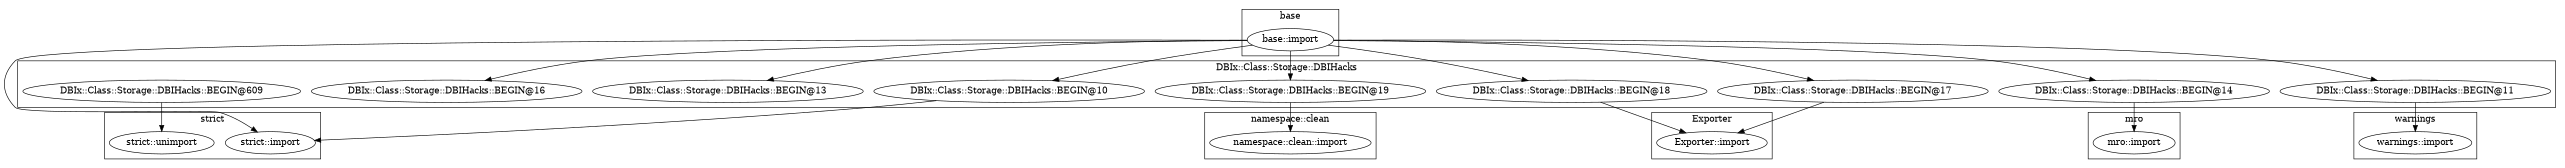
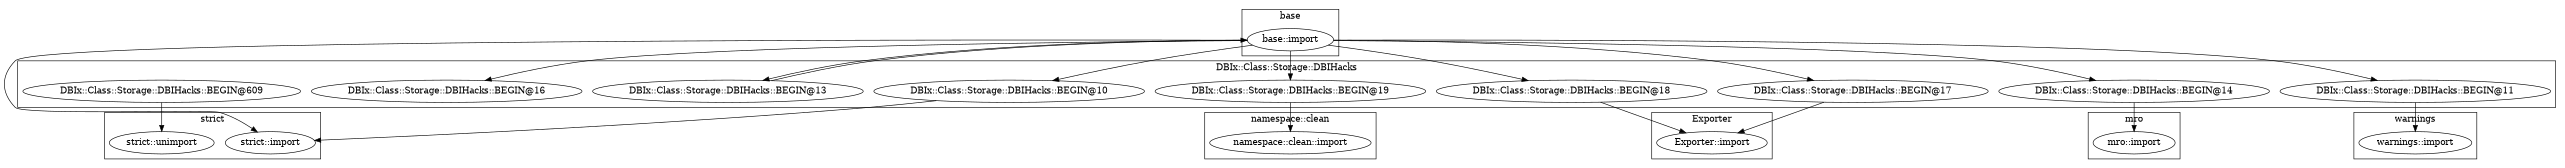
none -> (1005, 48)
